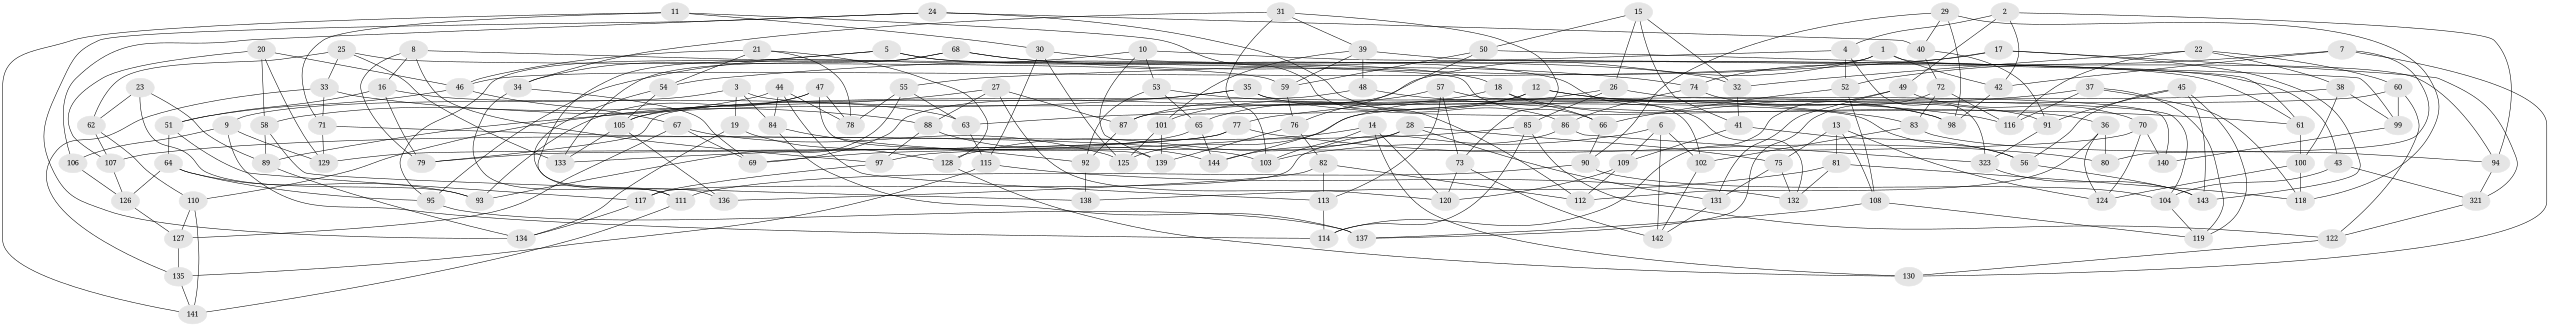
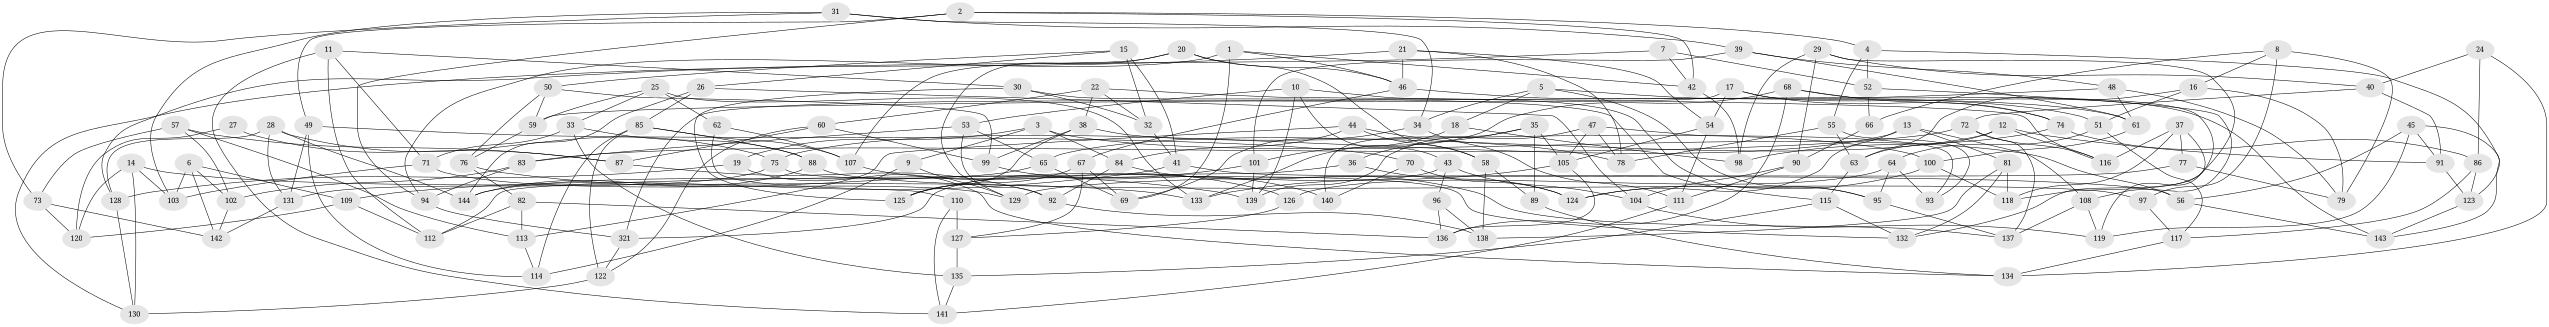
(1317, 72) -> (1320, 100)
(140, 88) -> none
(1551, 107) -> none
(956, 110) -> (728, 140)
(513, 129) -> none
(1389, 150) -> none
(73, 163) -> none
(1985, 163) -> (2469, 201)
(2105, 163) -> none
none -> (1437, 201)
